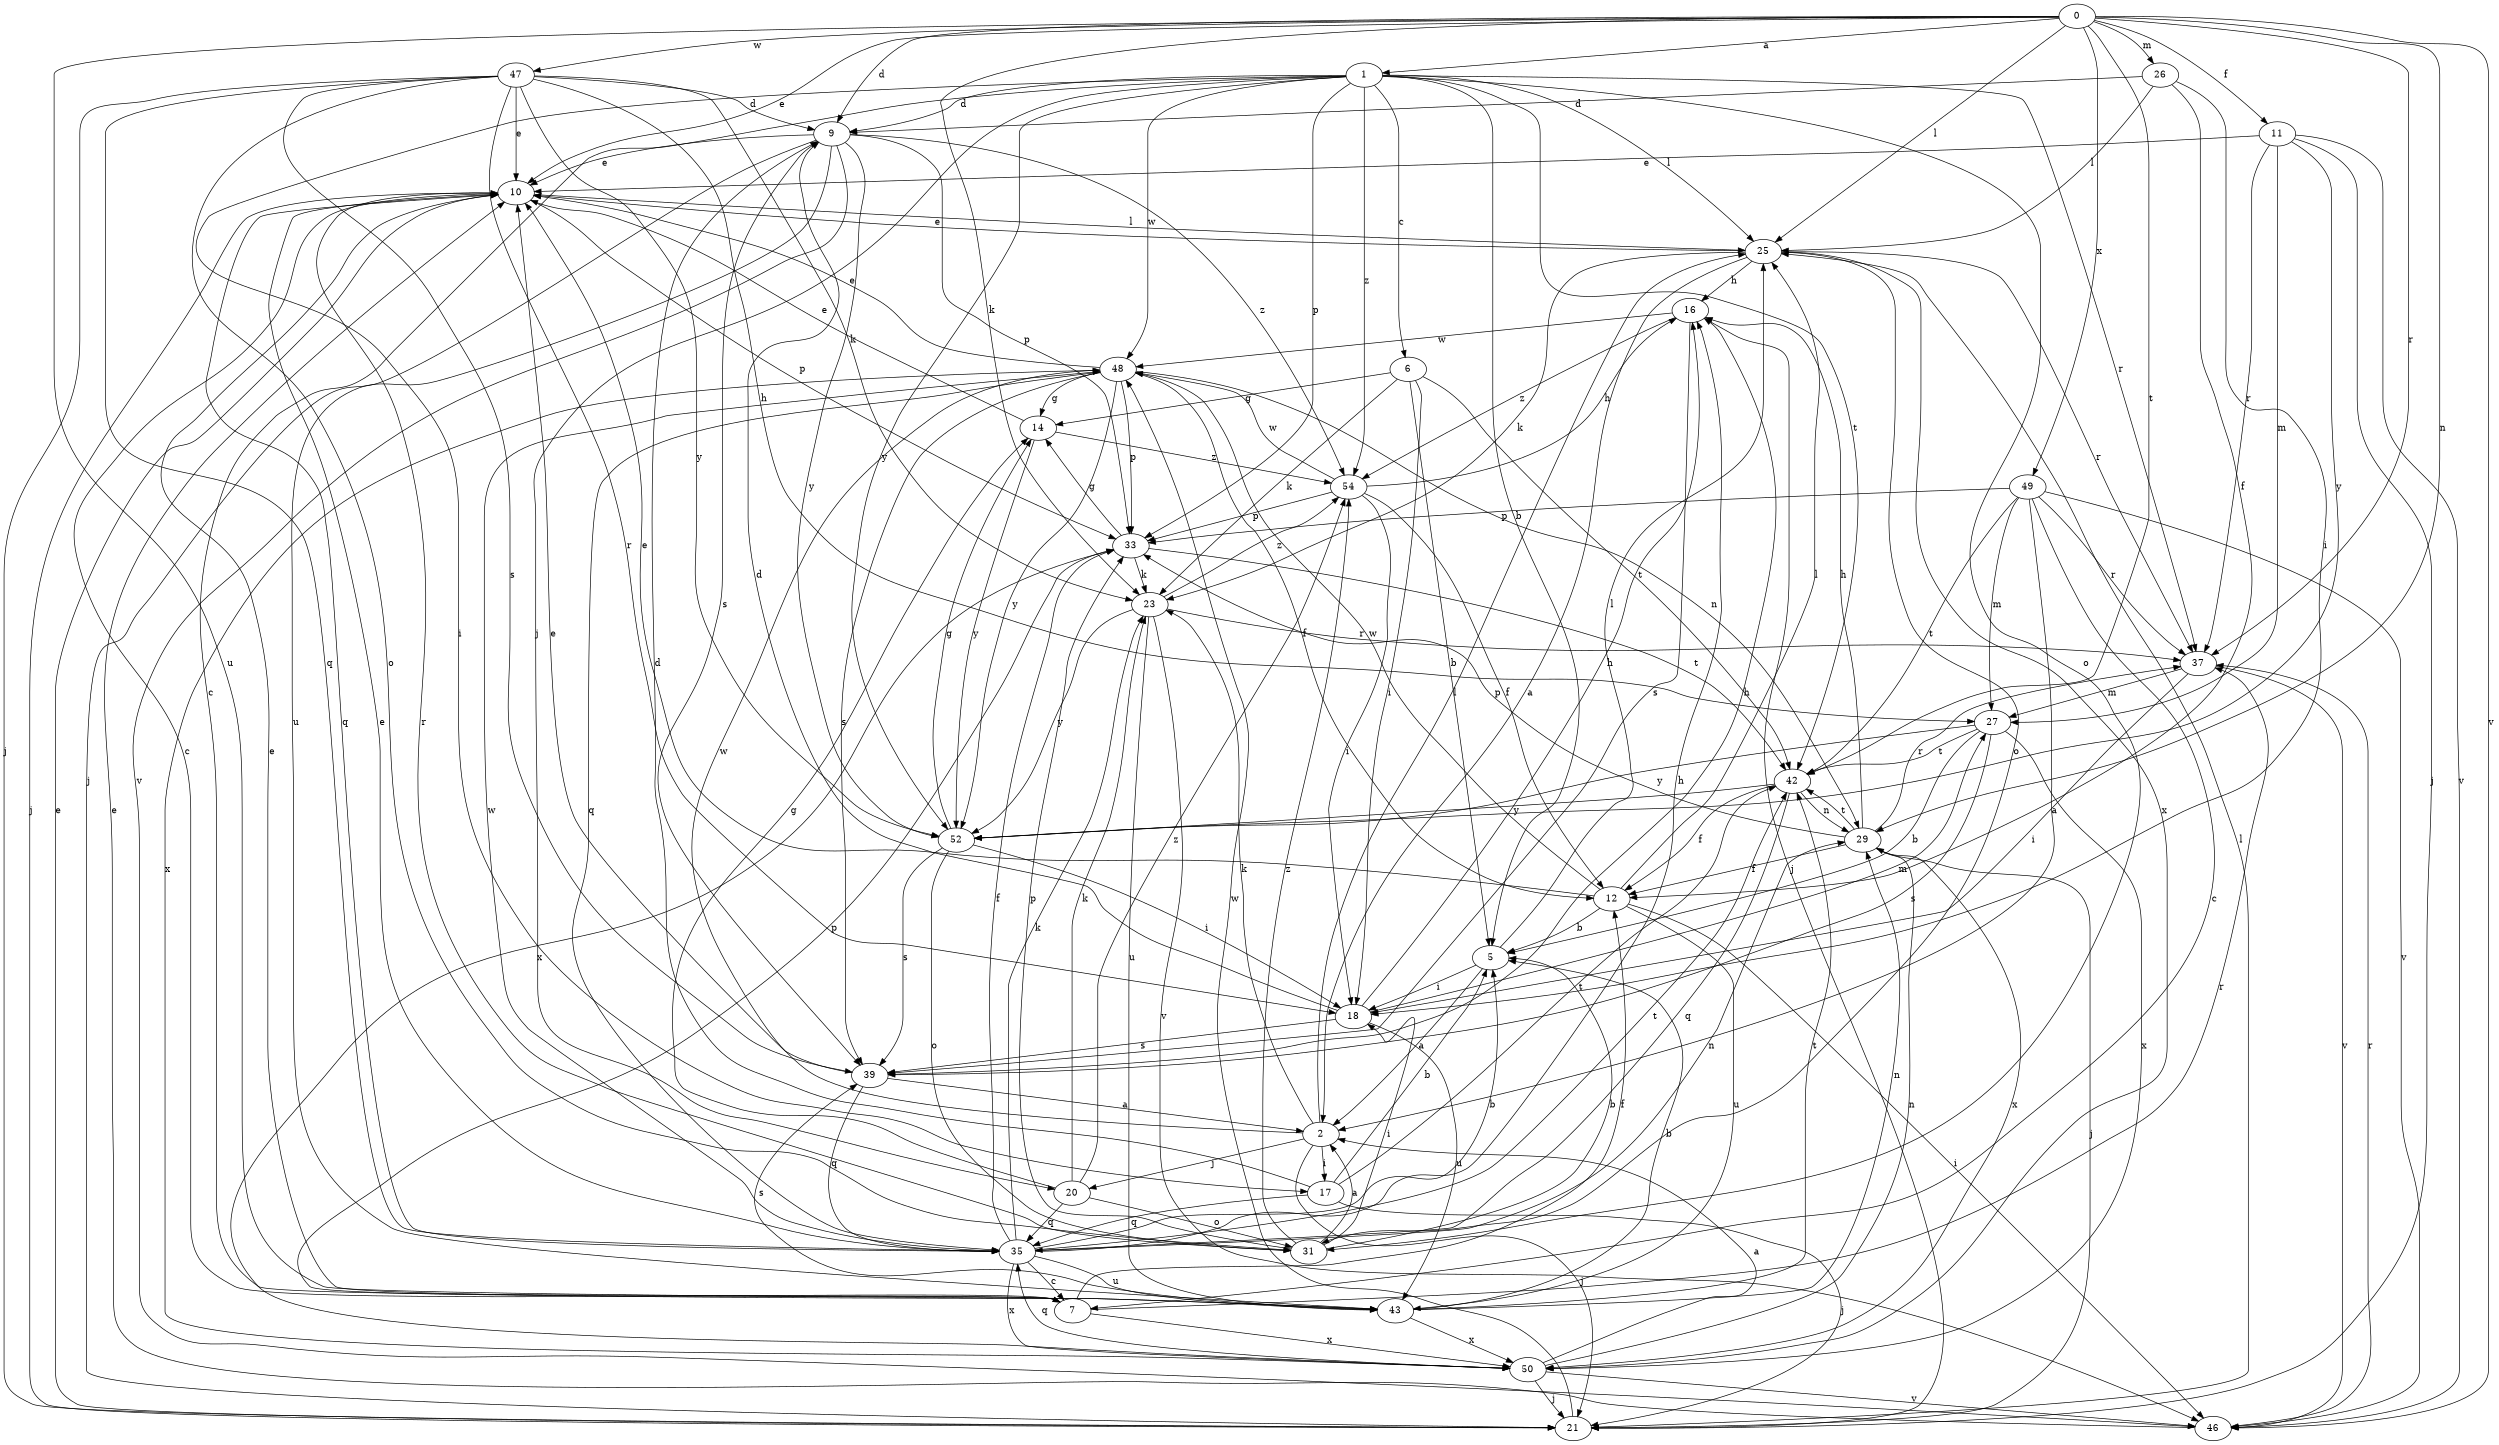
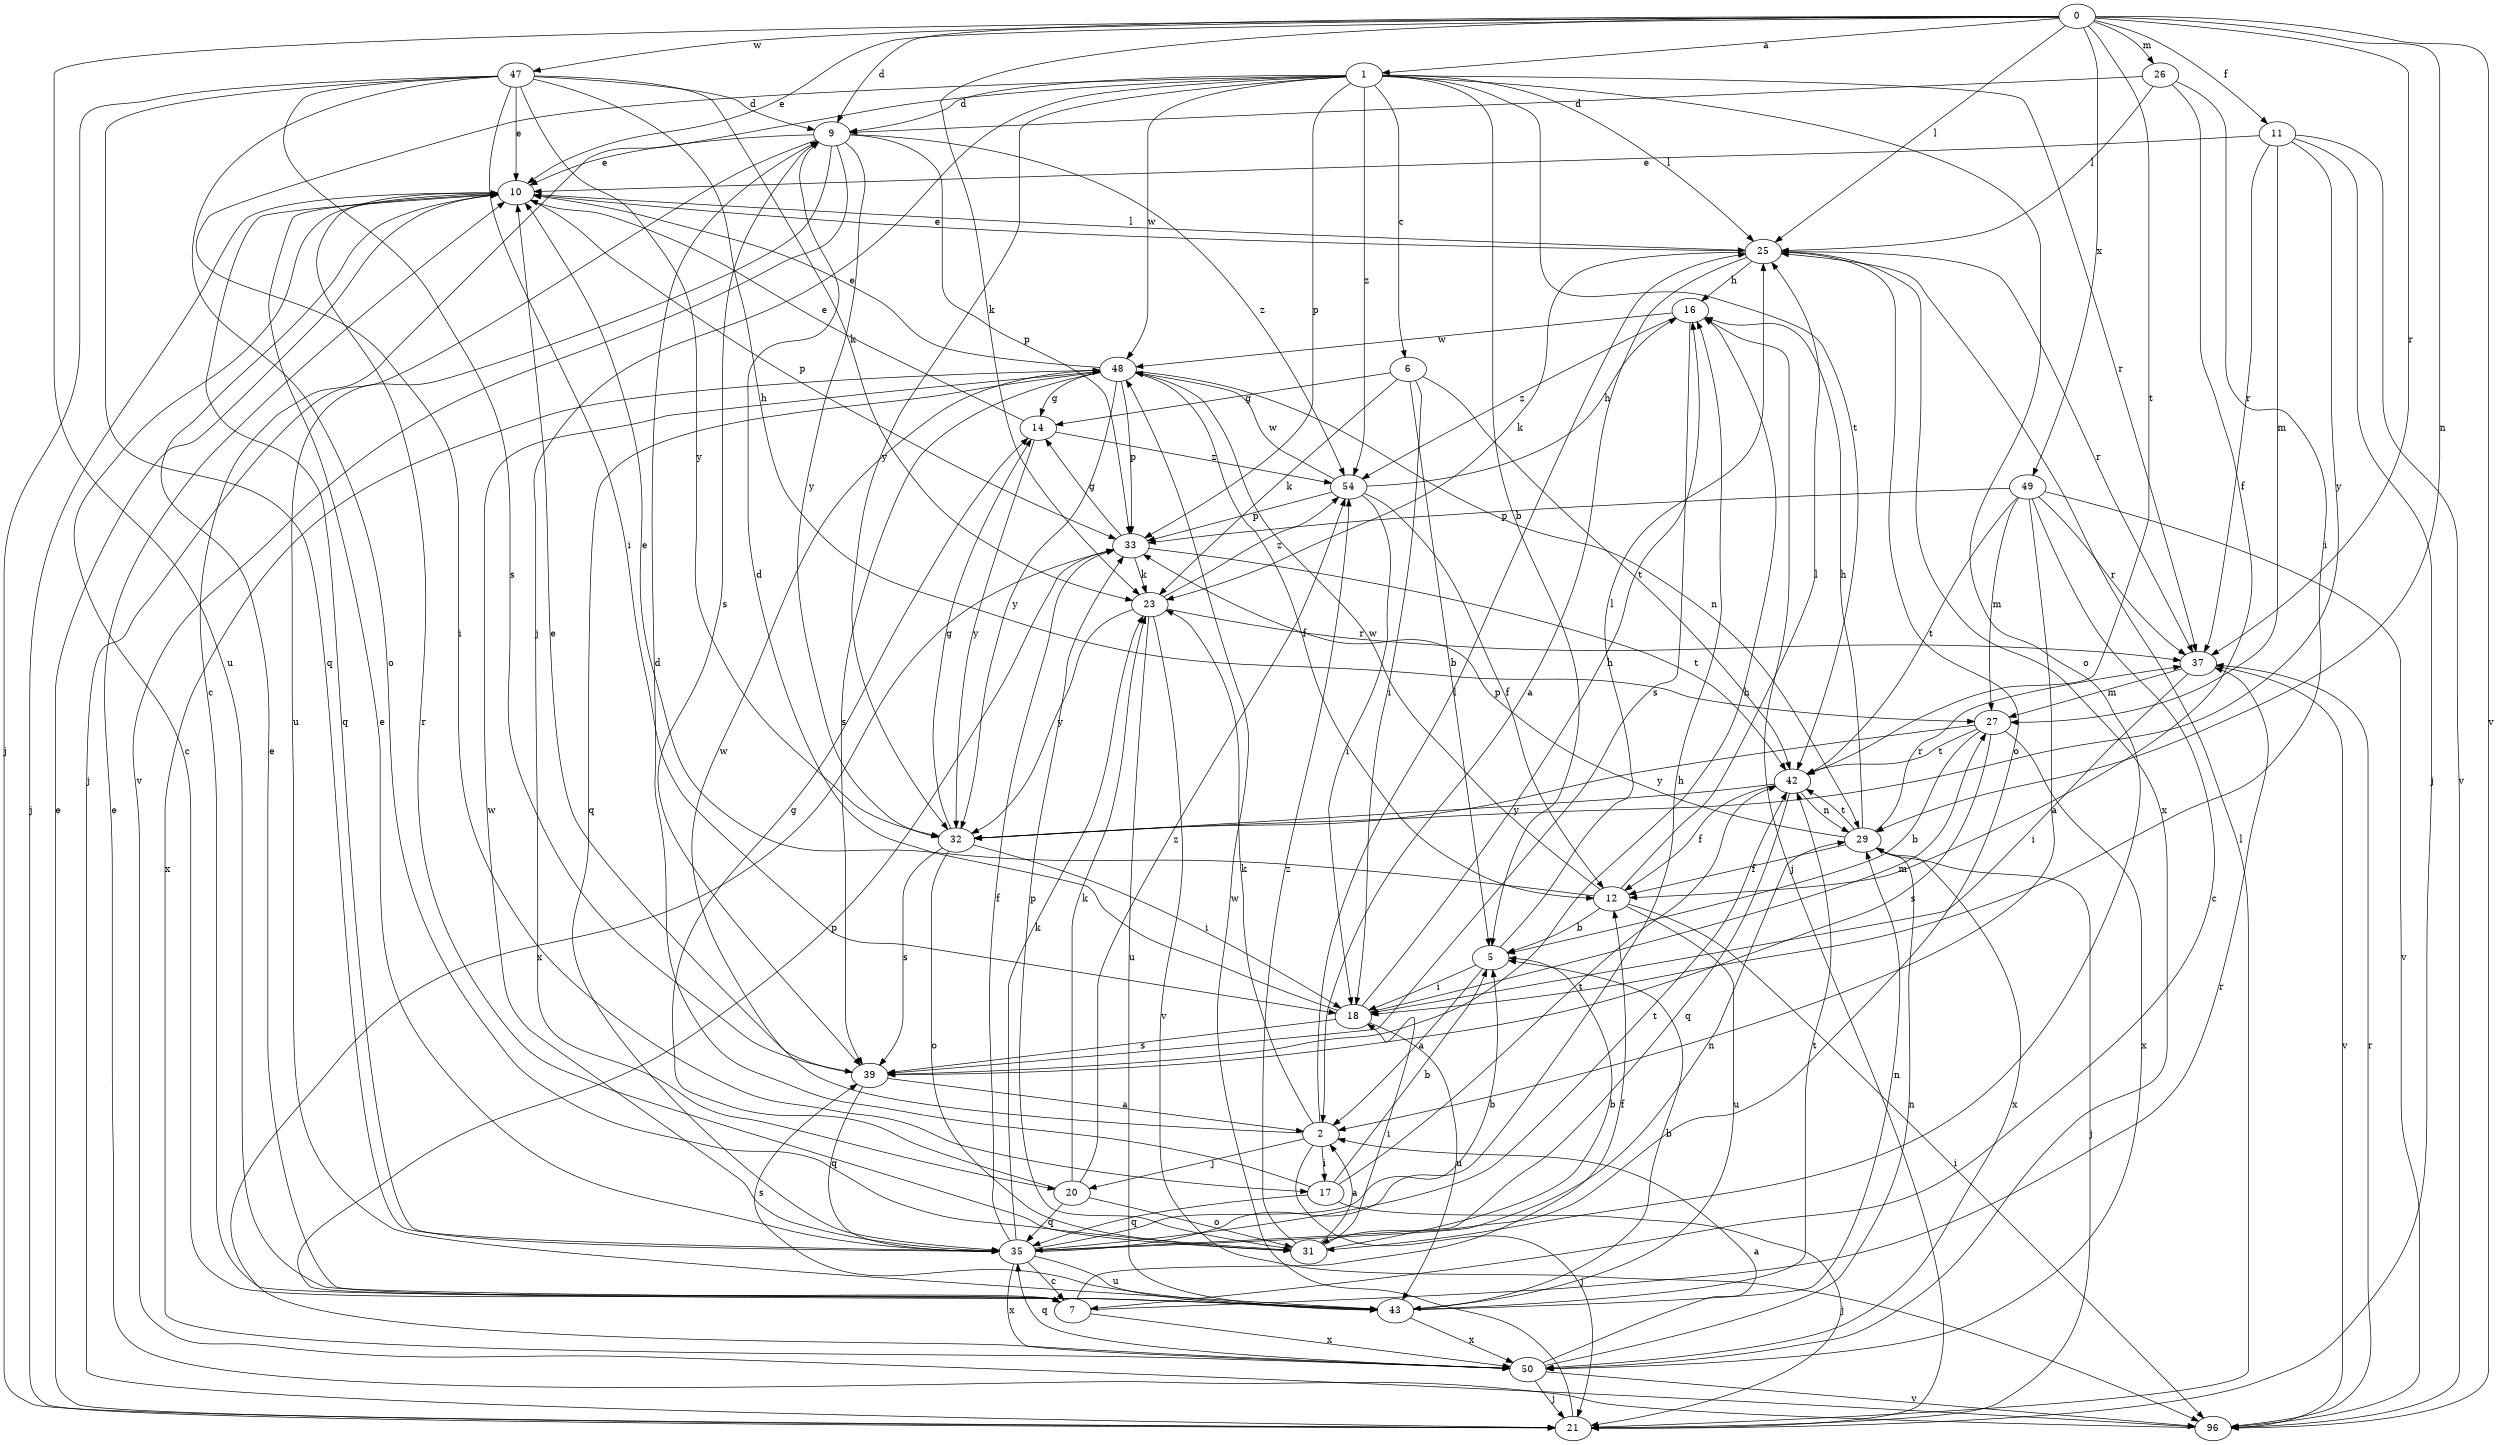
(629, 546) -> (629, 546)
(956, 840) -> (956, 840)
(2213, 1429) -> (2213, 1429)
